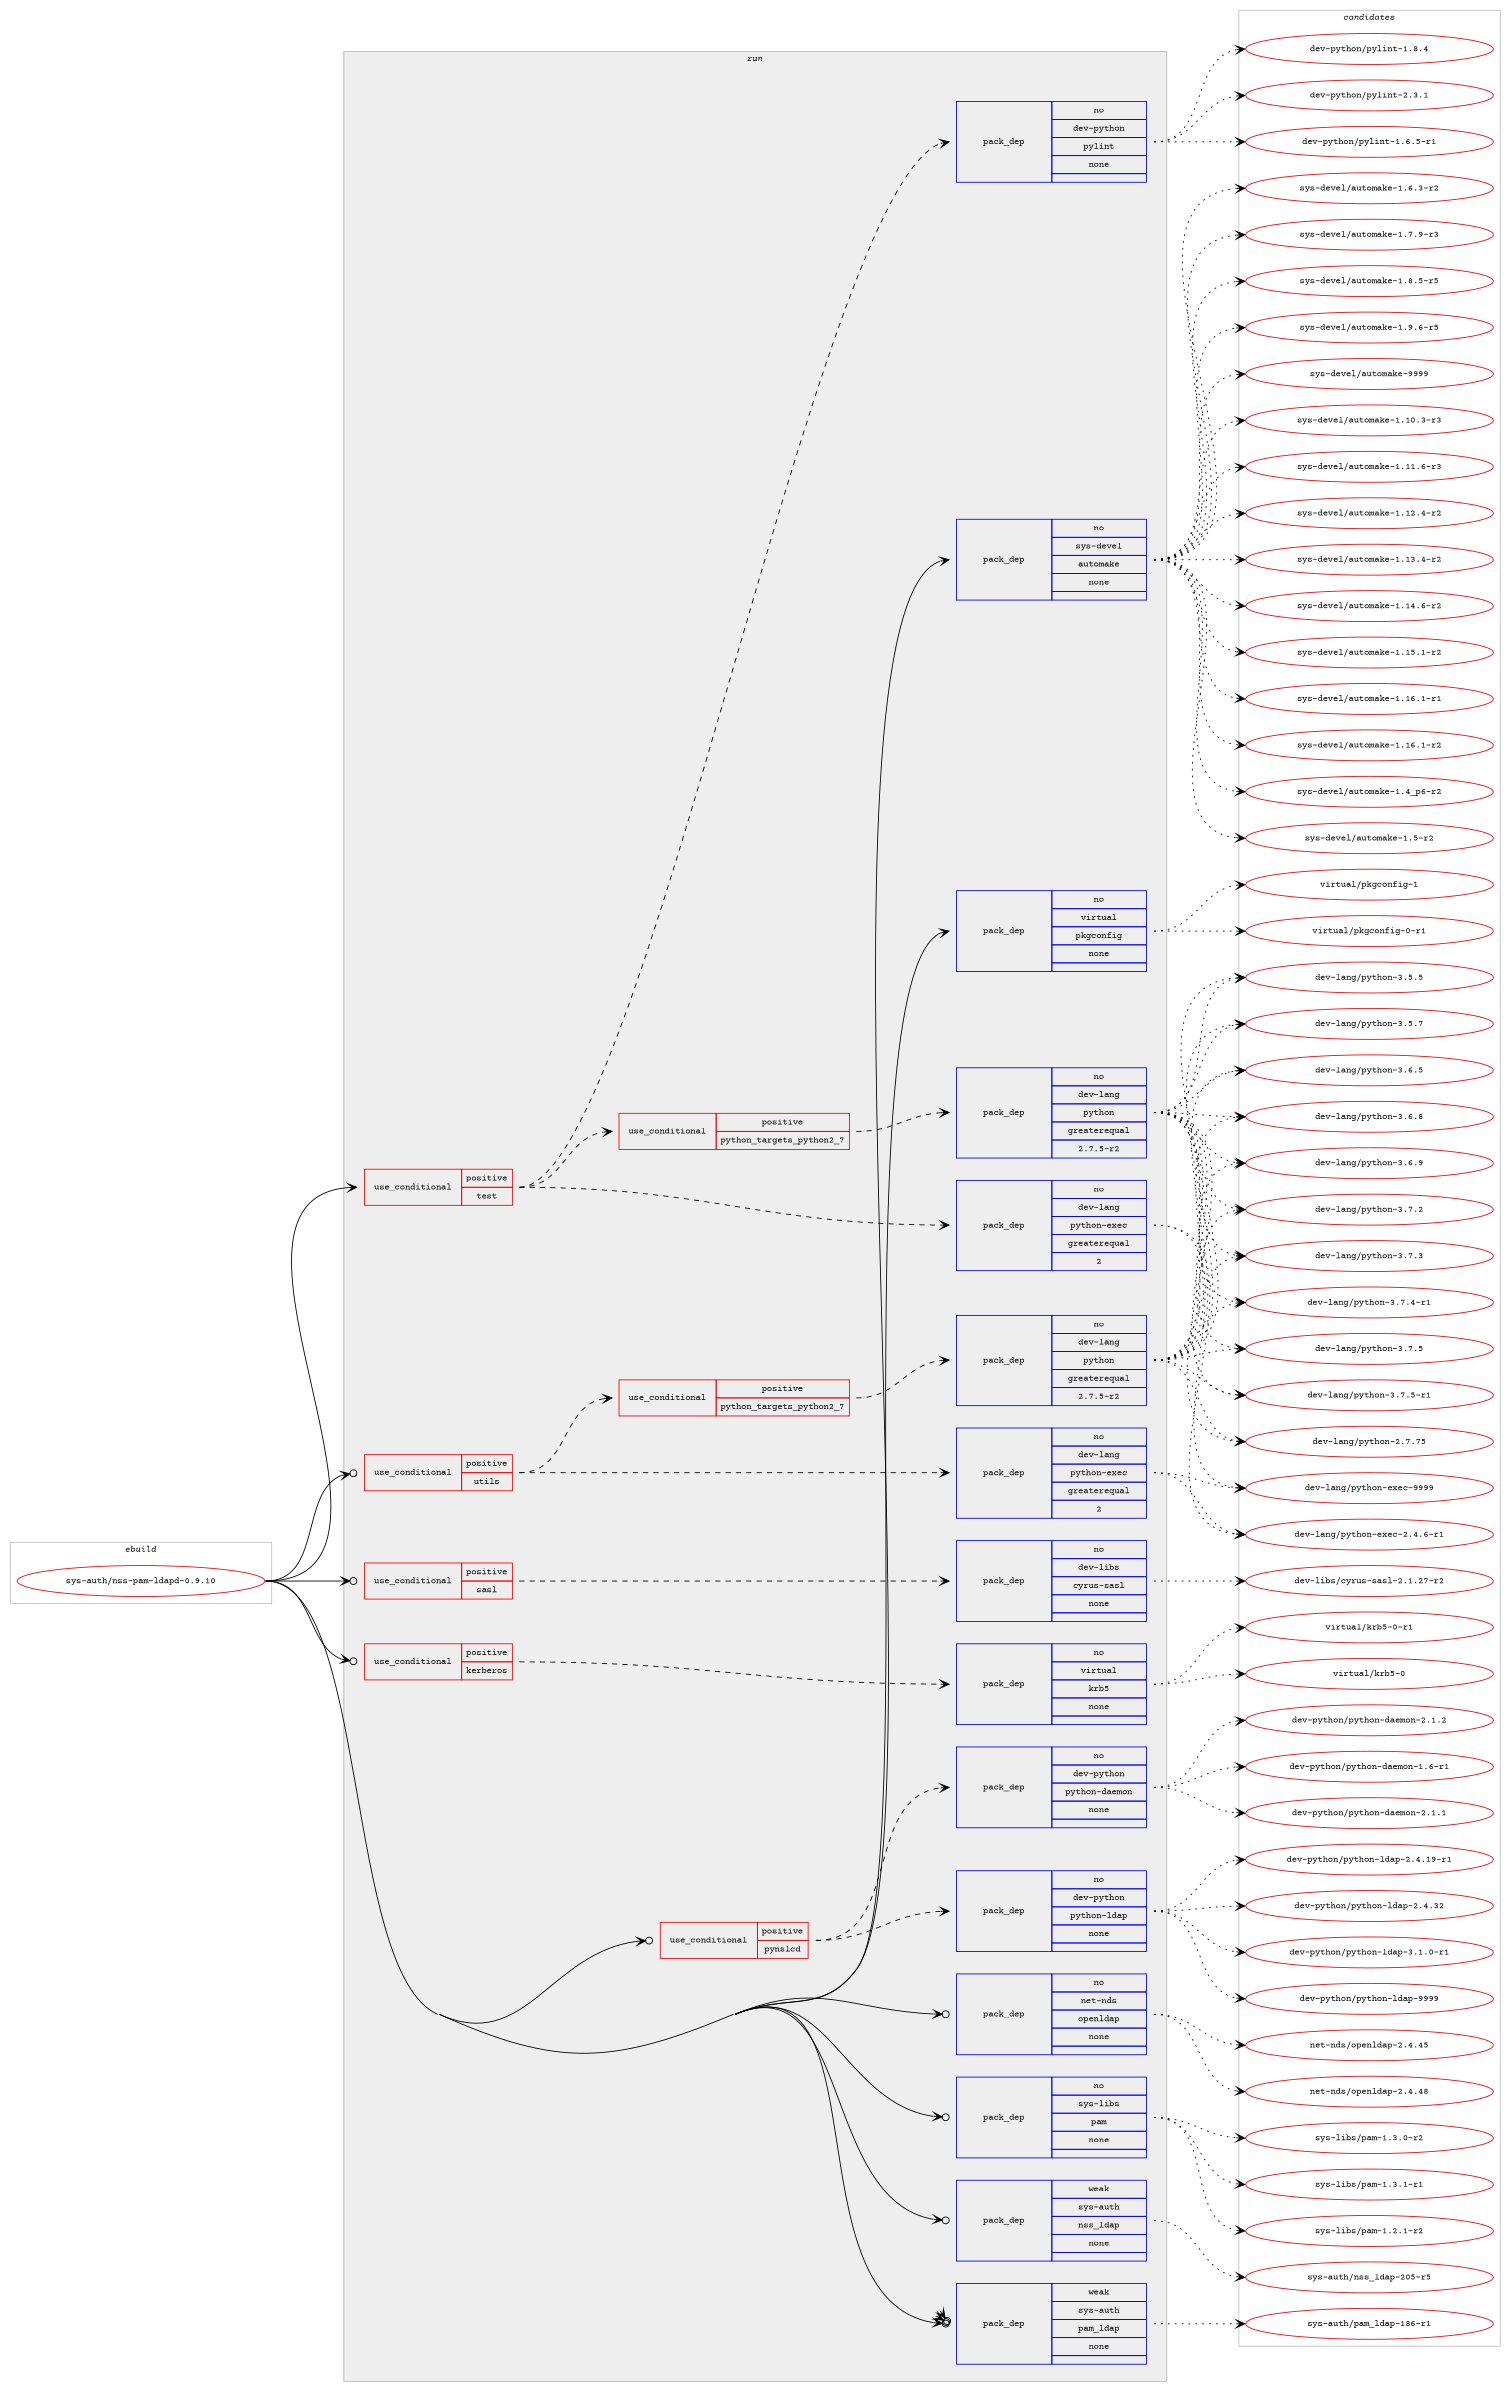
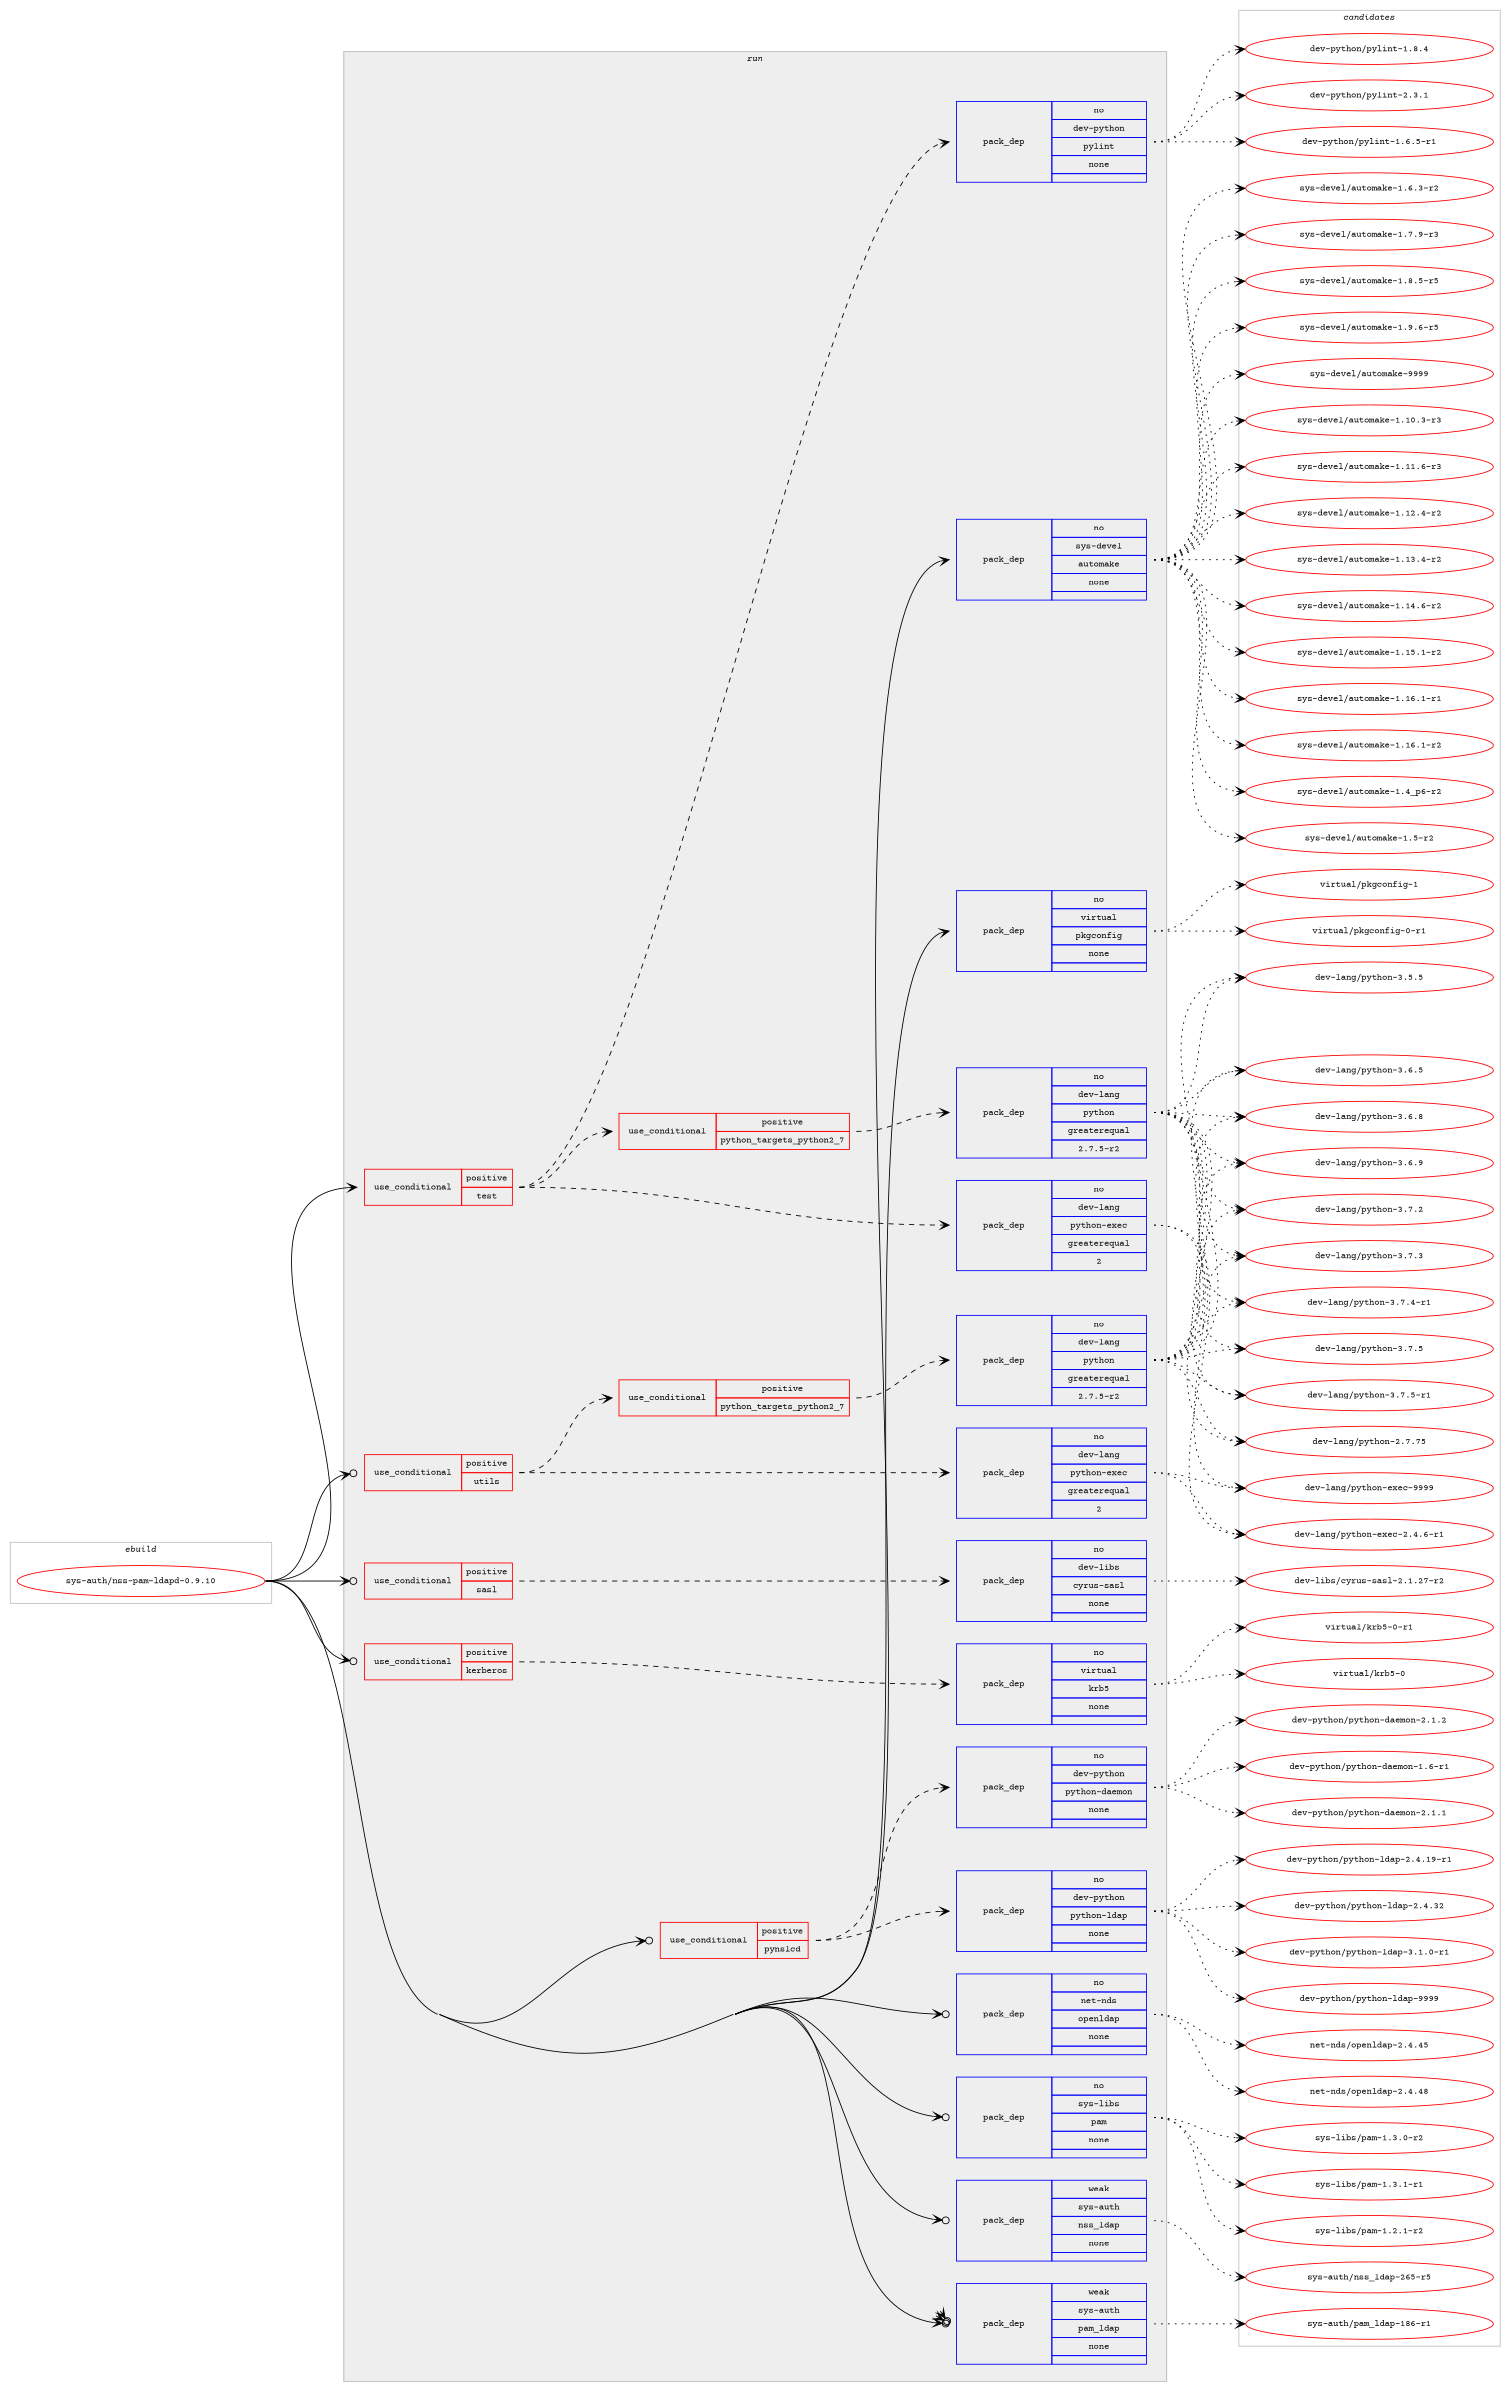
(1370, 1024) -> none
(1370, 2277) -> (1370, 2277)
